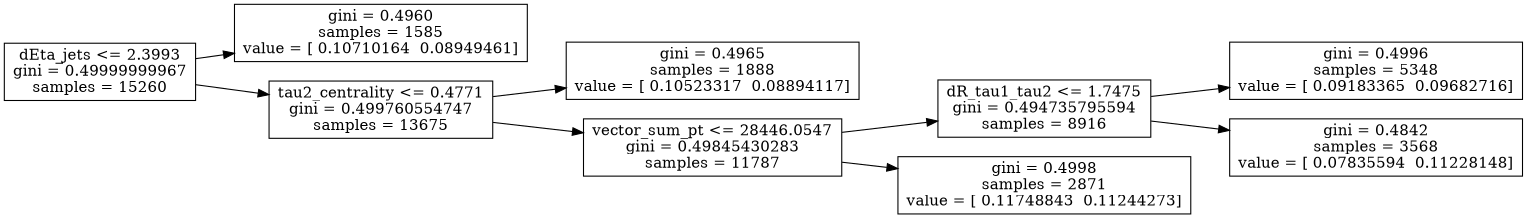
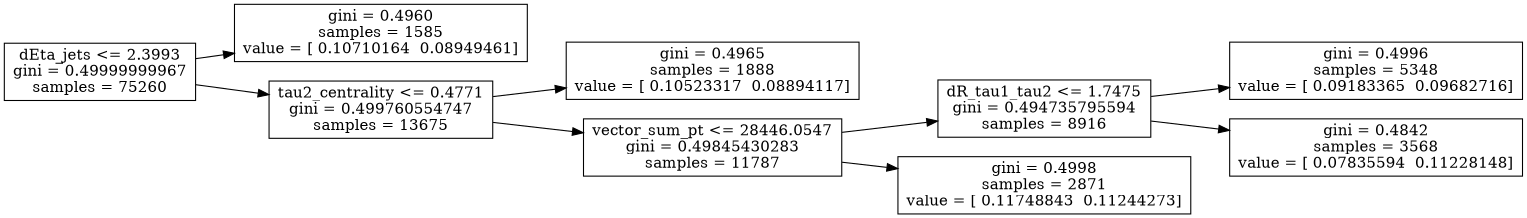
(100, 72) -> (100, 72)
